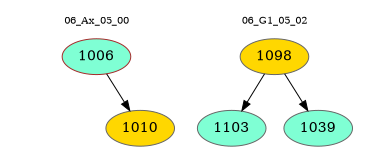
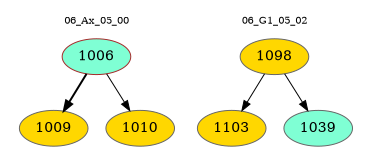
none -> (54, 128)
(232, 128) -> (232, 128)
